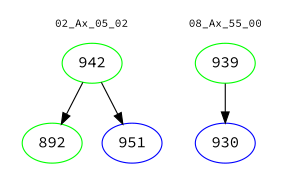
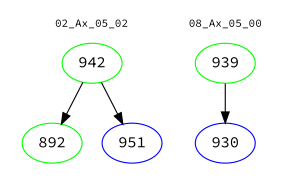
(226, 24) -> (226, 24)
